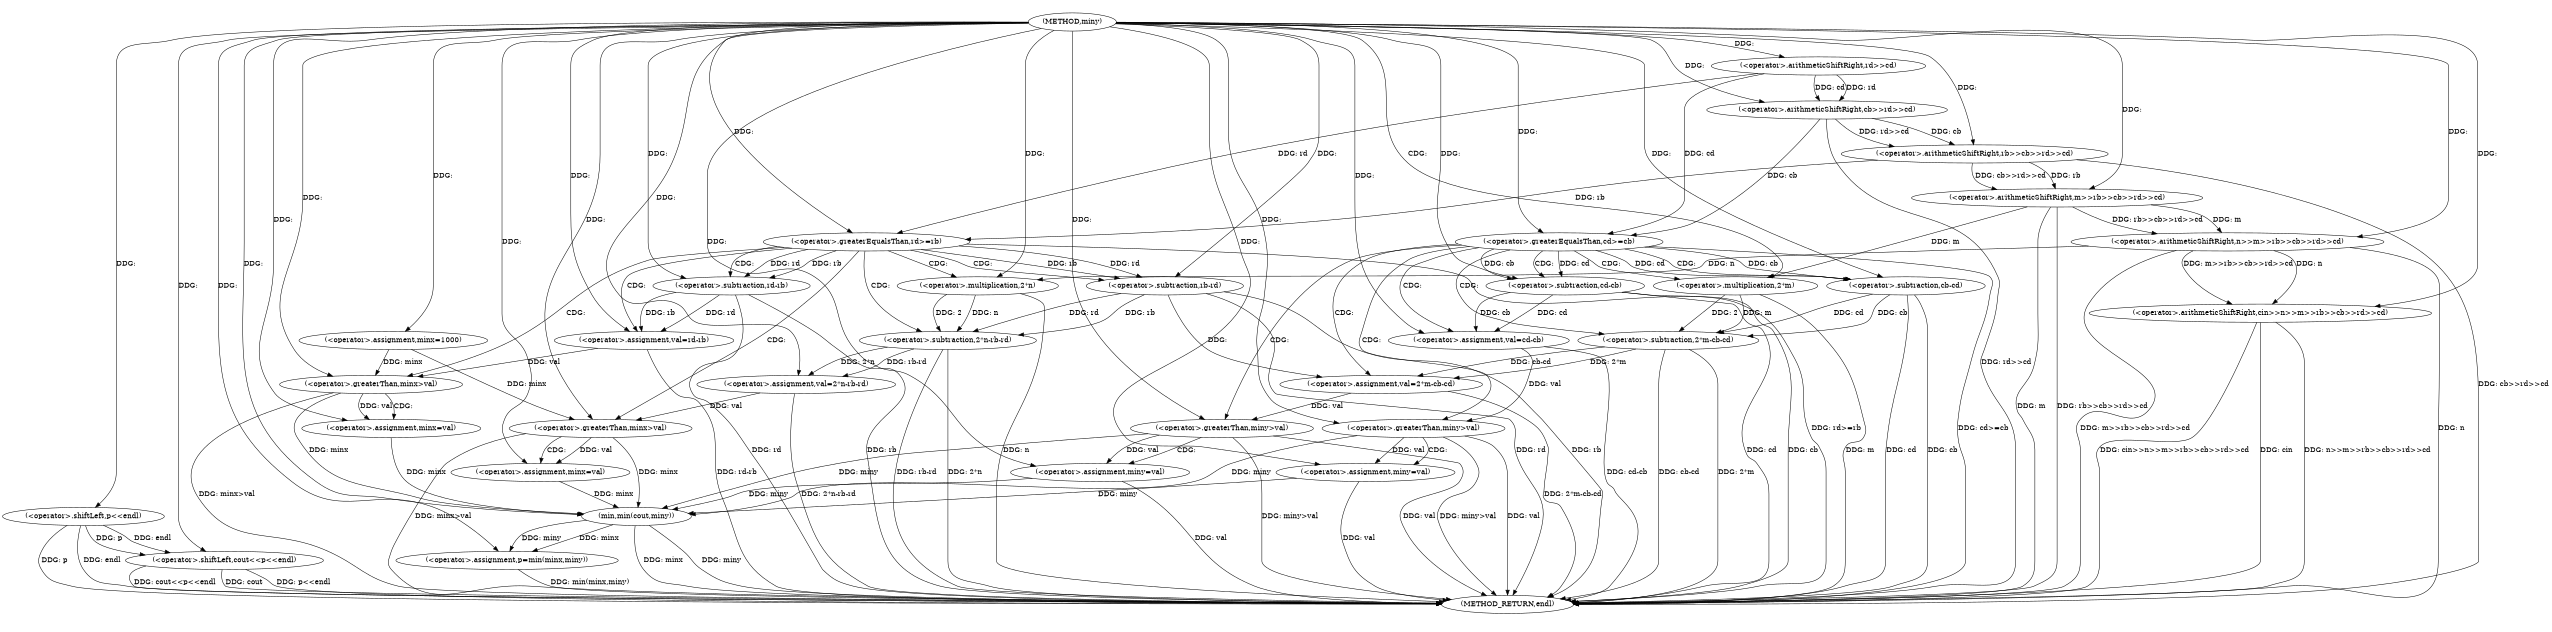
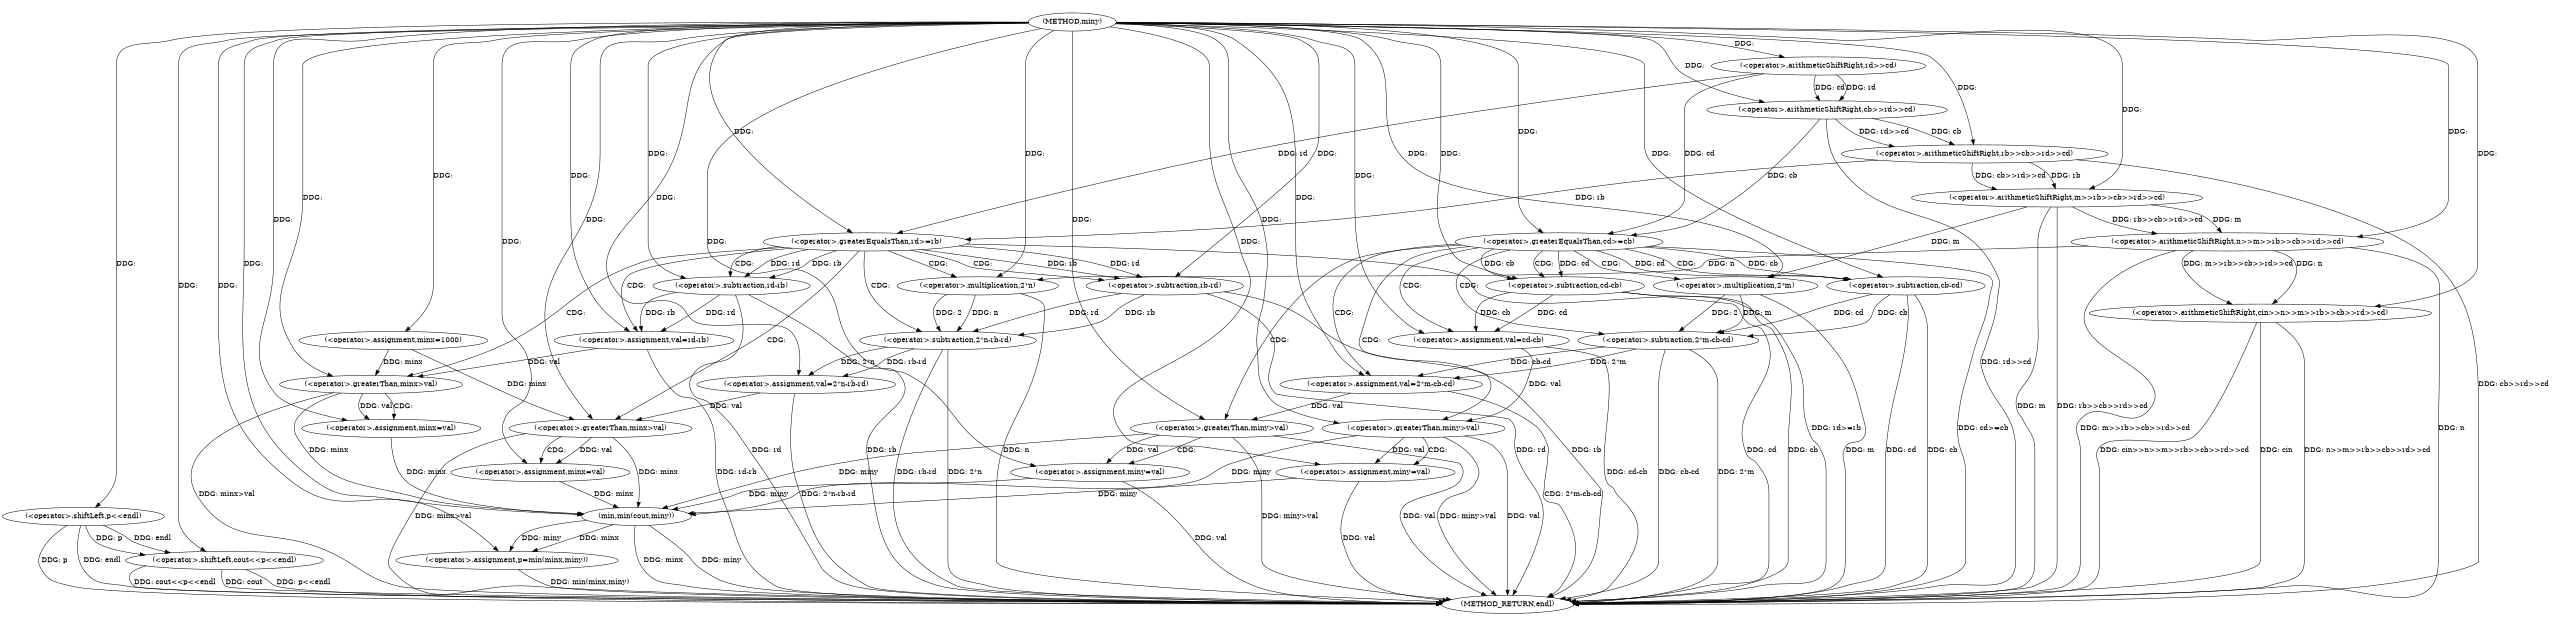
(1419, 154) -> (1419, 154)
(1228, 358) -> (1295, 145)
(1573, 494) -> (1573, 494)
